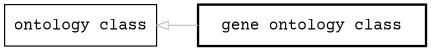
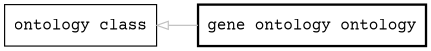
(312, 25) -> (312, 25)
